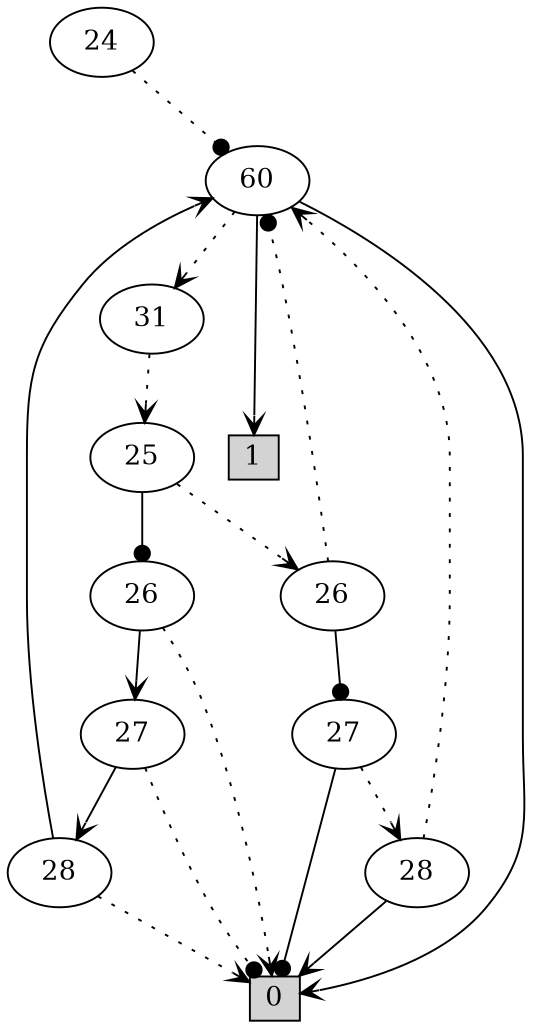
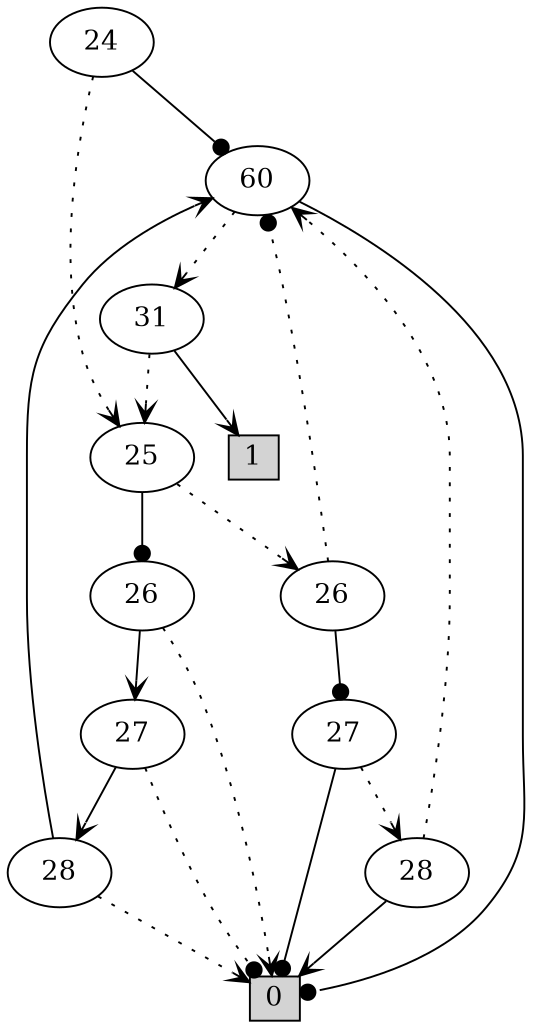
(174, 106) -> (174, 106)
none -> (71, 246)
(256, 315) -> (200, 385)
(523, 604) -> (523, 604)
